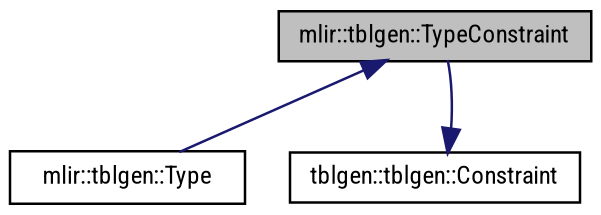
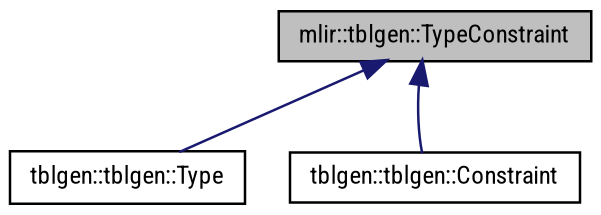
(452, 94) -> (418, 120)
(128, 178) -> (128, 178)
